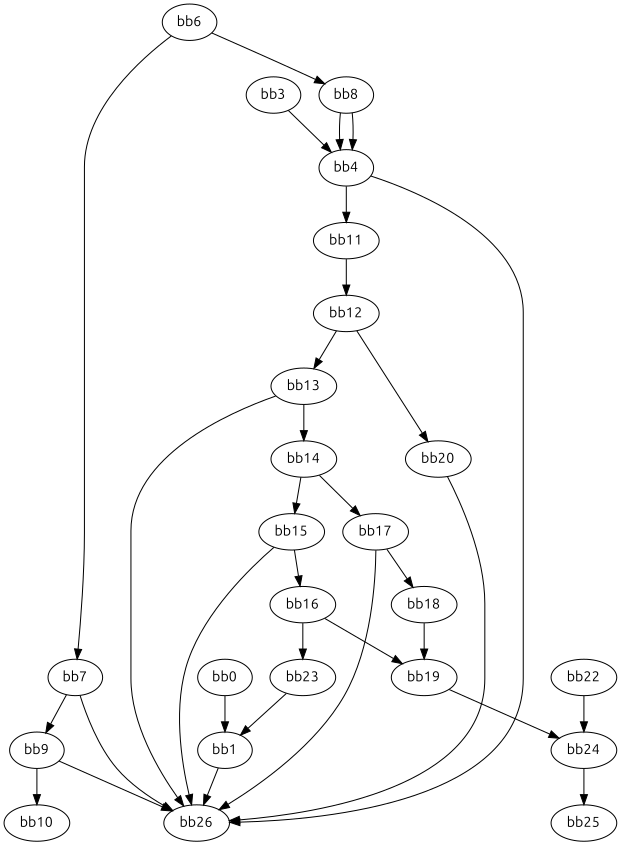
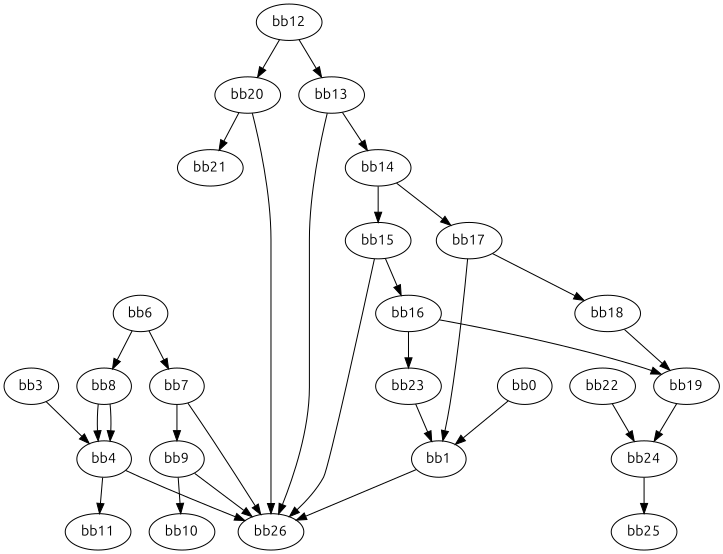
none -> (210, 168)
(346, 272) -> none
(341, 700) -> (458, 345)
